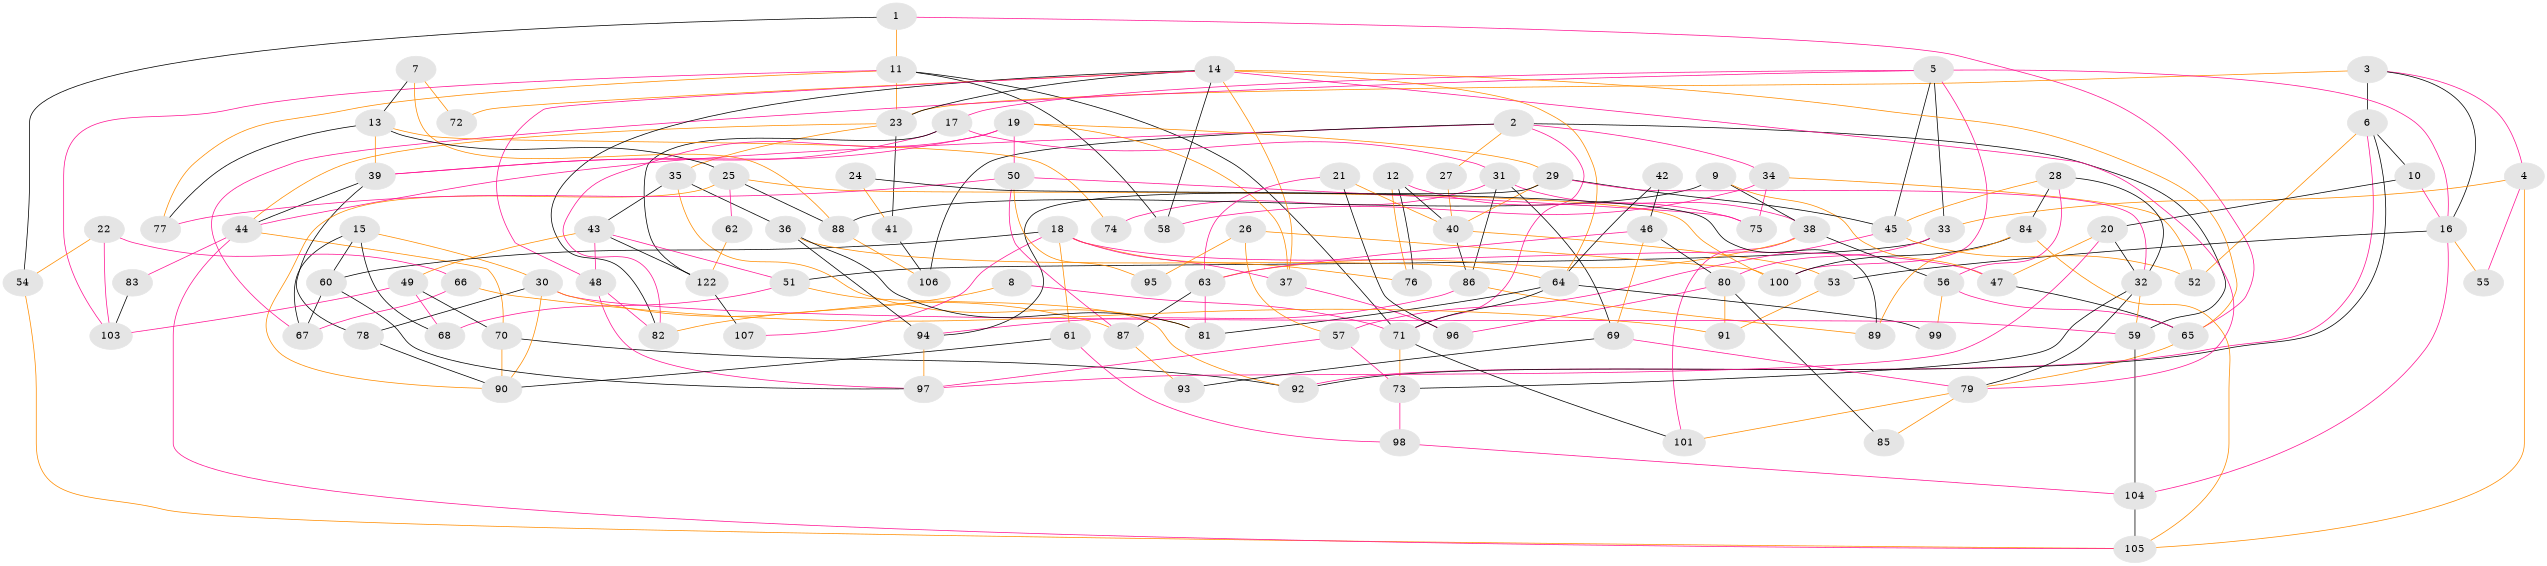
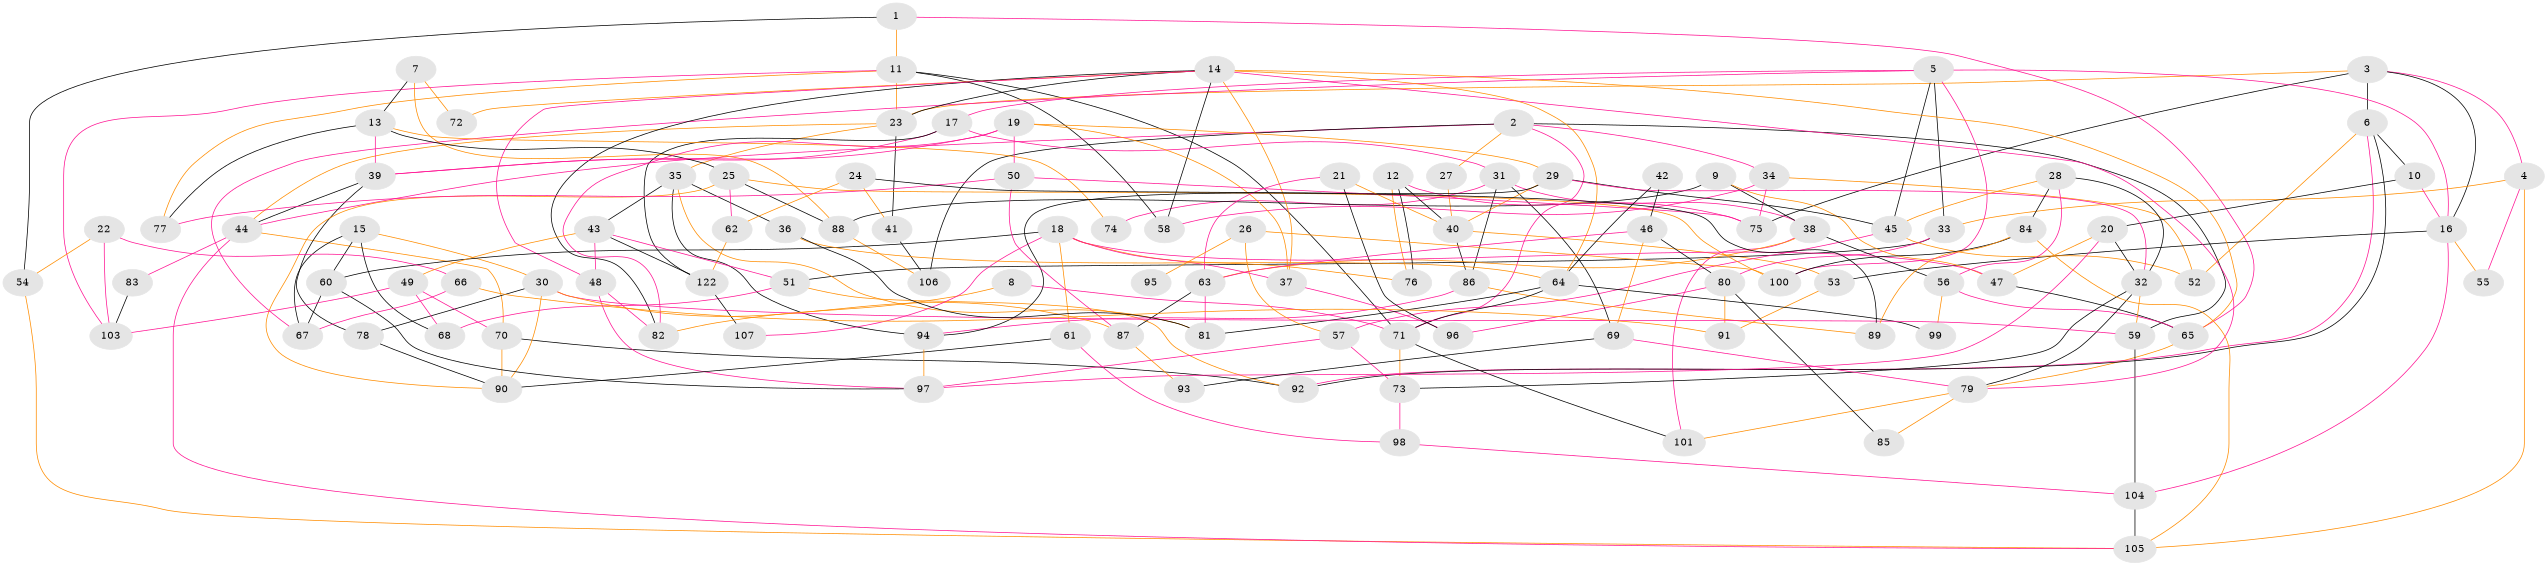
none -> (2072, 132)
(375, 144) -> (375, 144)
none -> (793, 202)
(1049, 256) -> none
(855, 283) -> (766, 297)
(448, 306) -> (448, 306)
